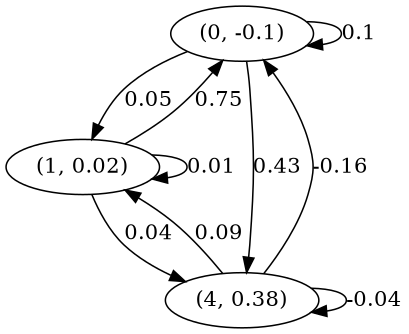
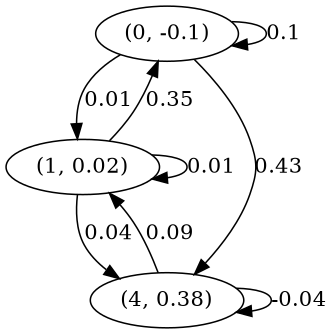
(149, 100) -> (109, 100)
(219, 100) -> (170, 100)
(312, 175) -> none
